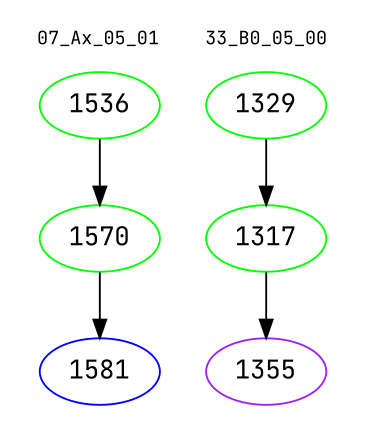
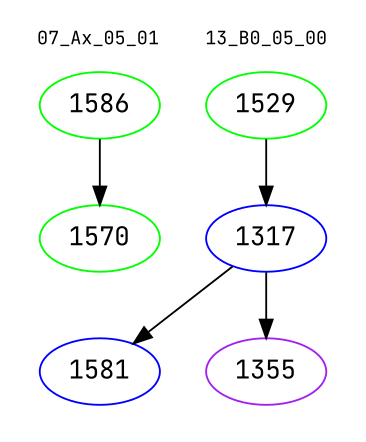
(267, 40) -> (267, 40)
(100, 105) -> (100, 105)
(266, 105) -> (266, 105)
(266, 238) -> (266, 238)
(100, 296) -> (203, 289)
